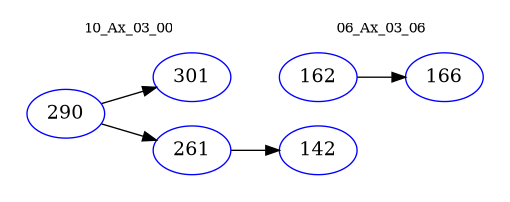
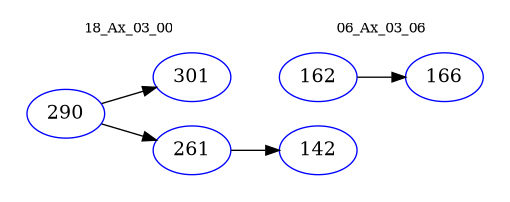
(129, 29) -> (129, 29)
